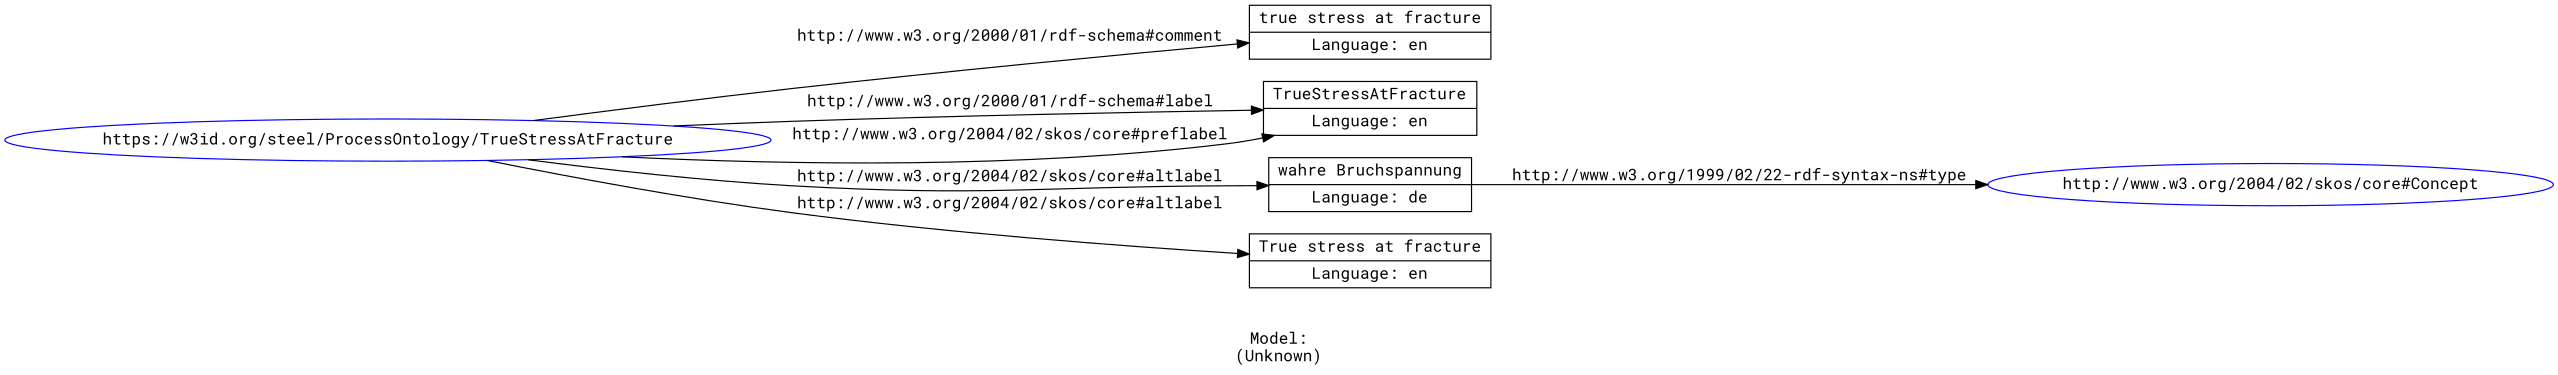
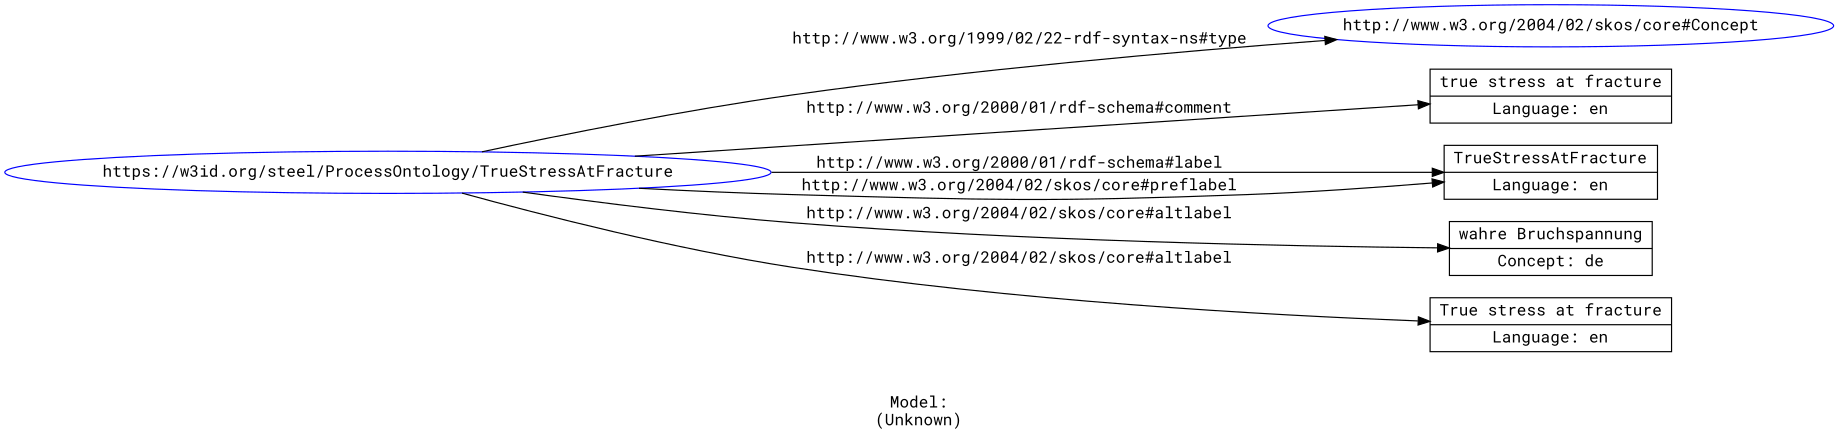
(1724, 185) -> (901, 81)
(1370, 198) -> (1551, 261)
